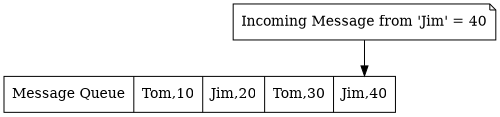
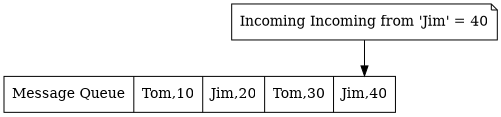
(364, 22) -> (364, 22)
